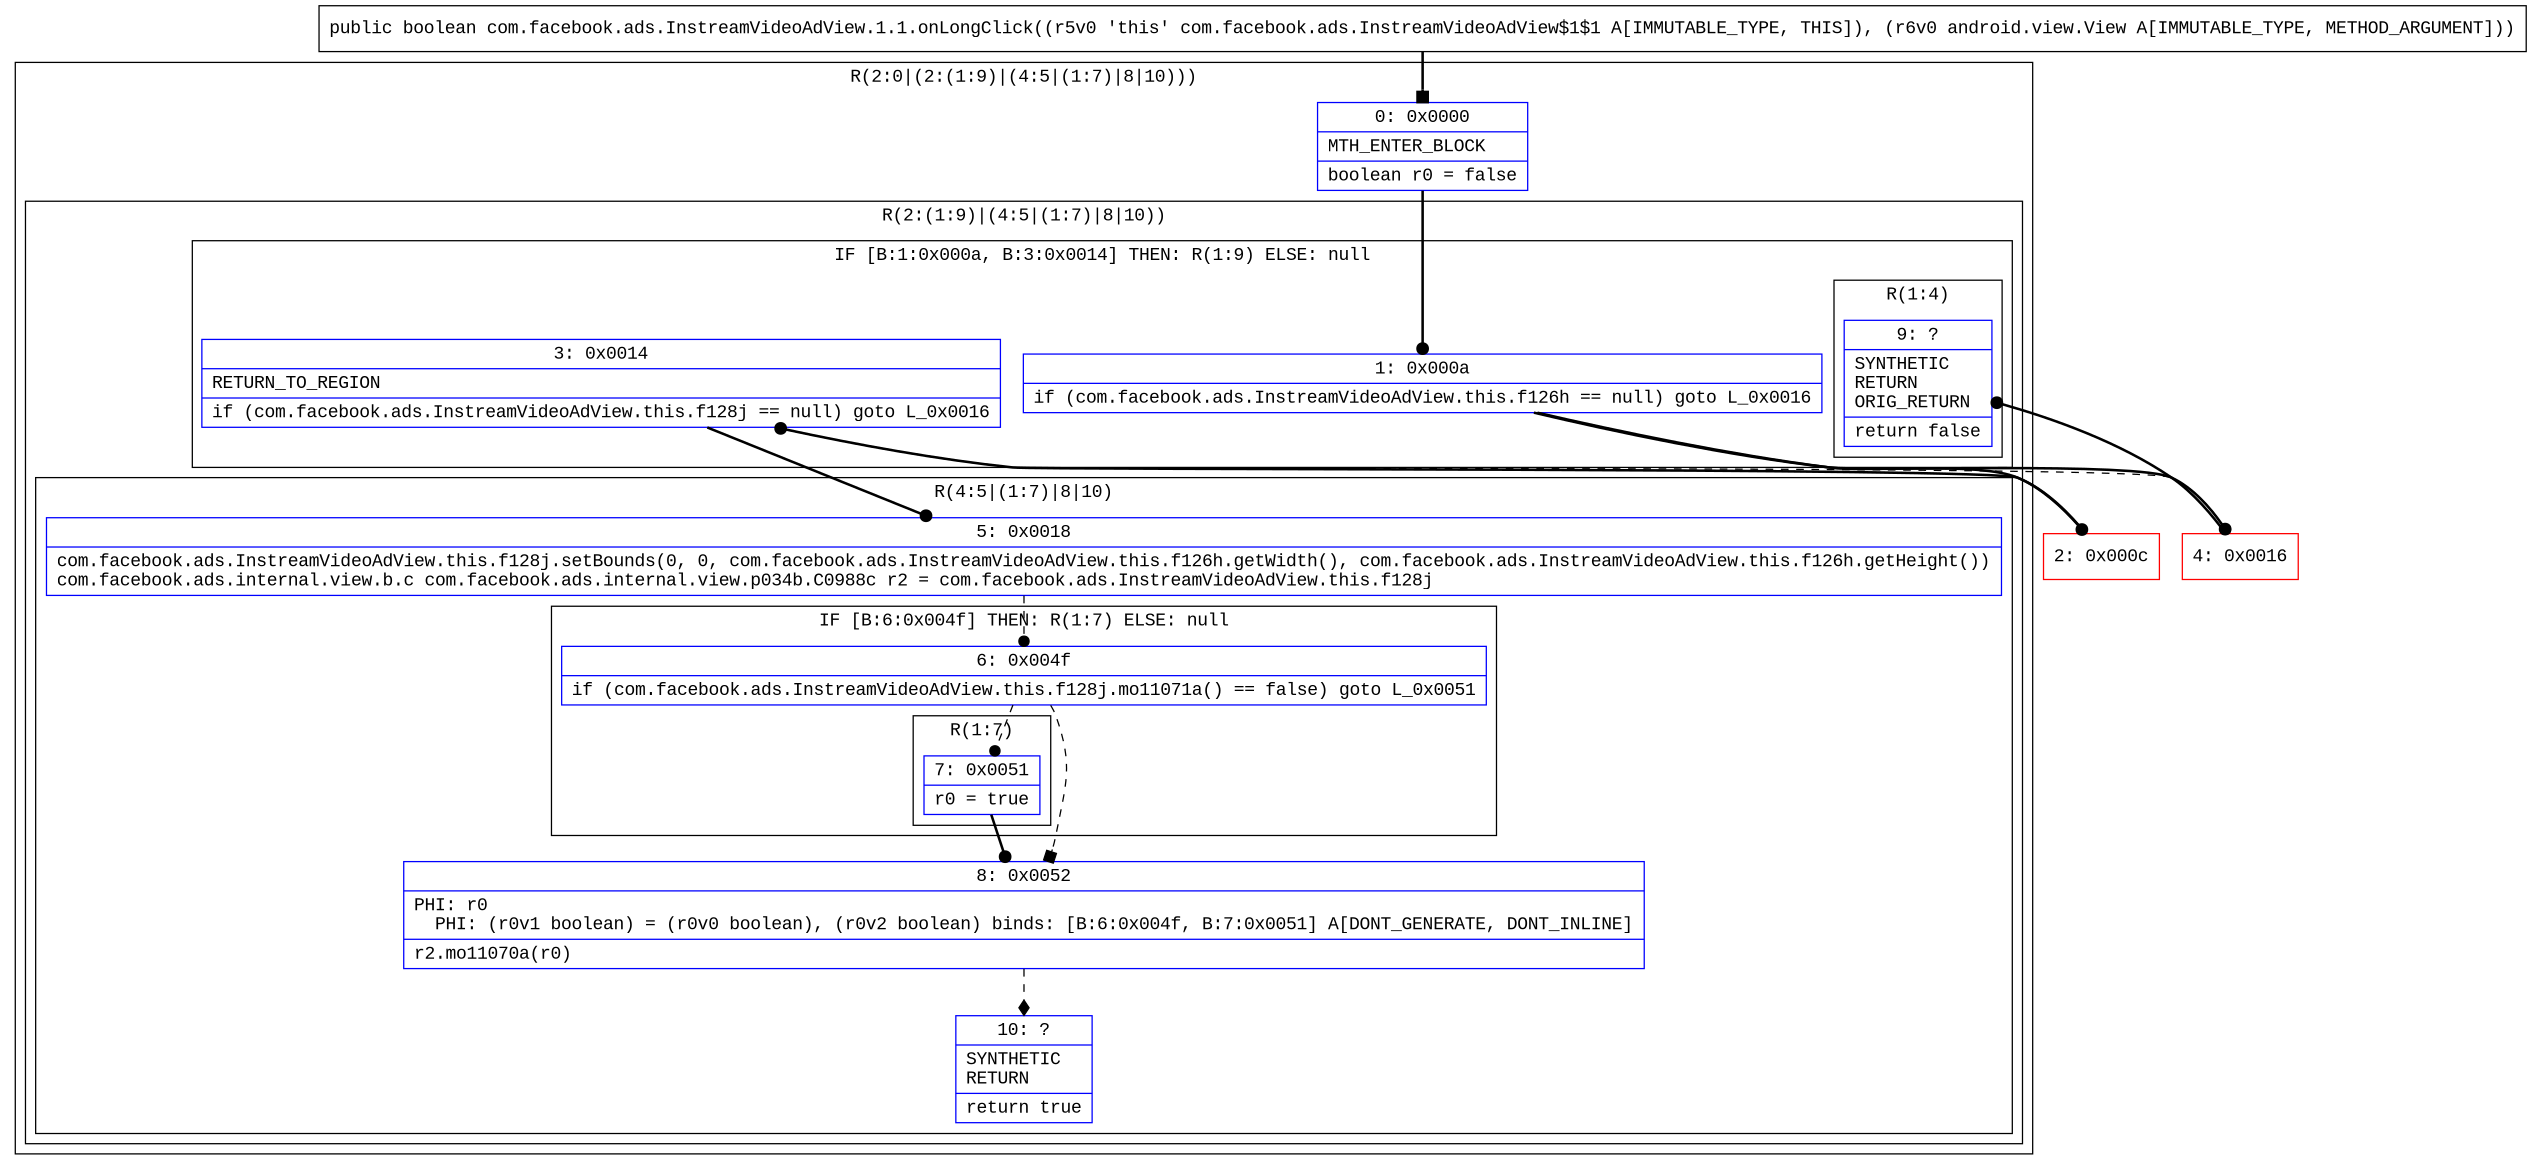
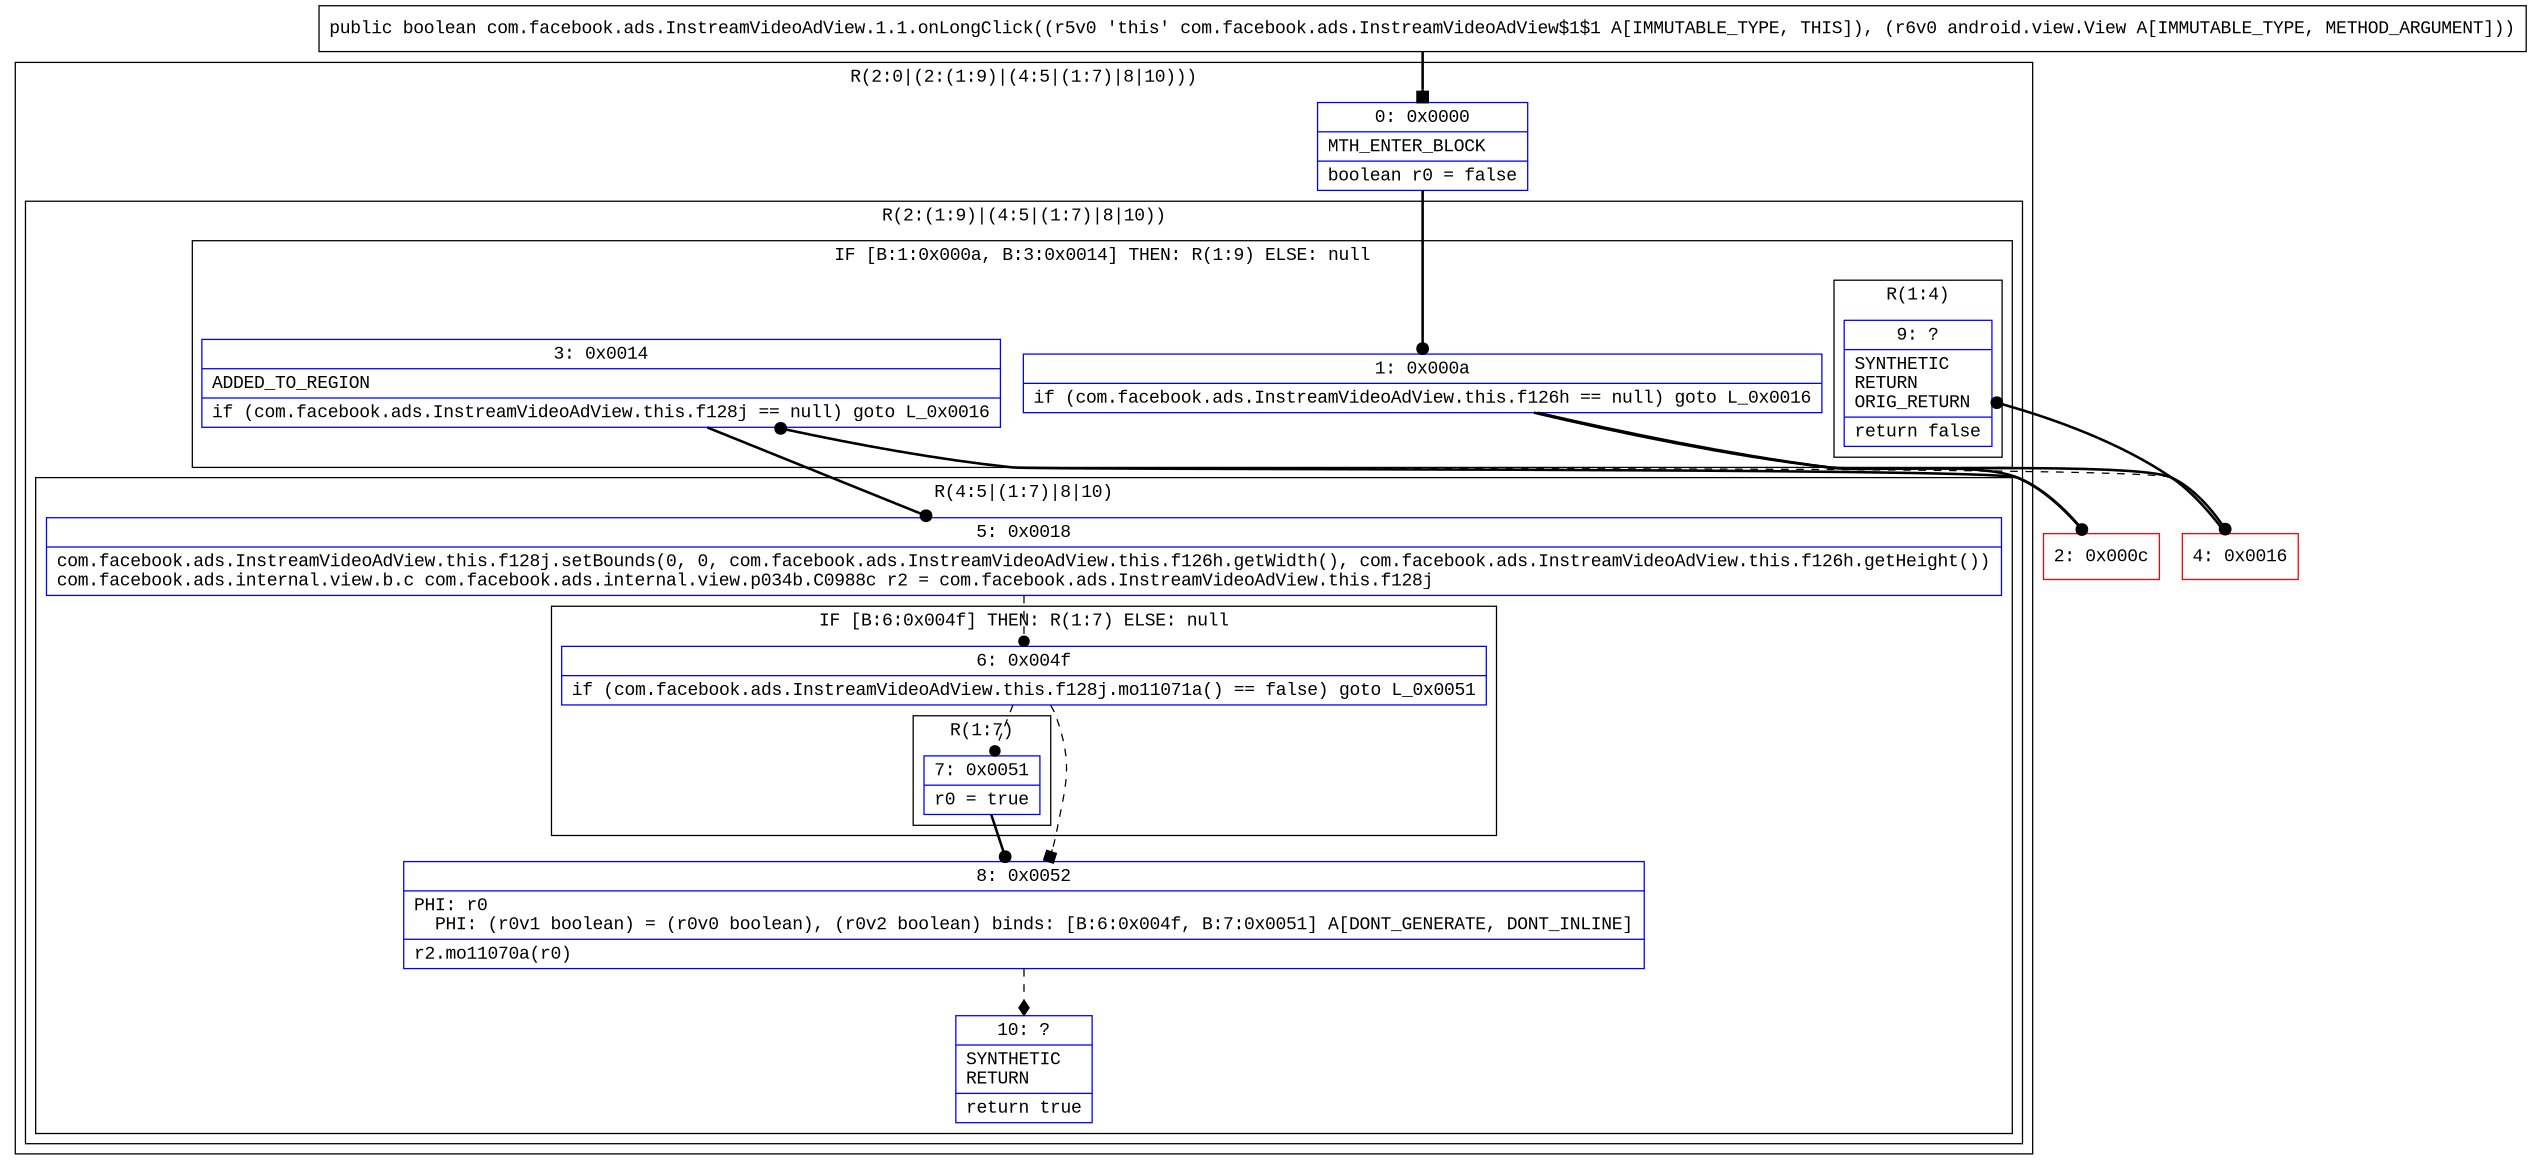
(297, 383) -> (291, 383)
